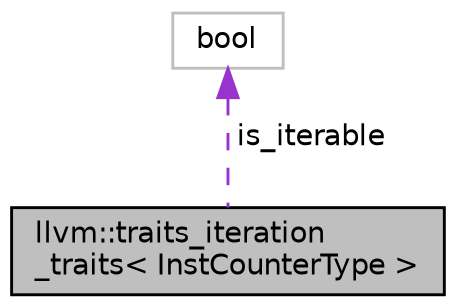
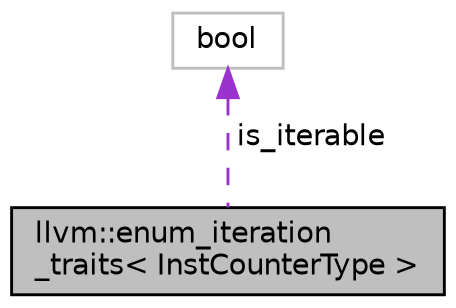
(228, 251) -> (228, 251)
